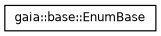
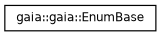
(80, 18) -> (80, 18)
